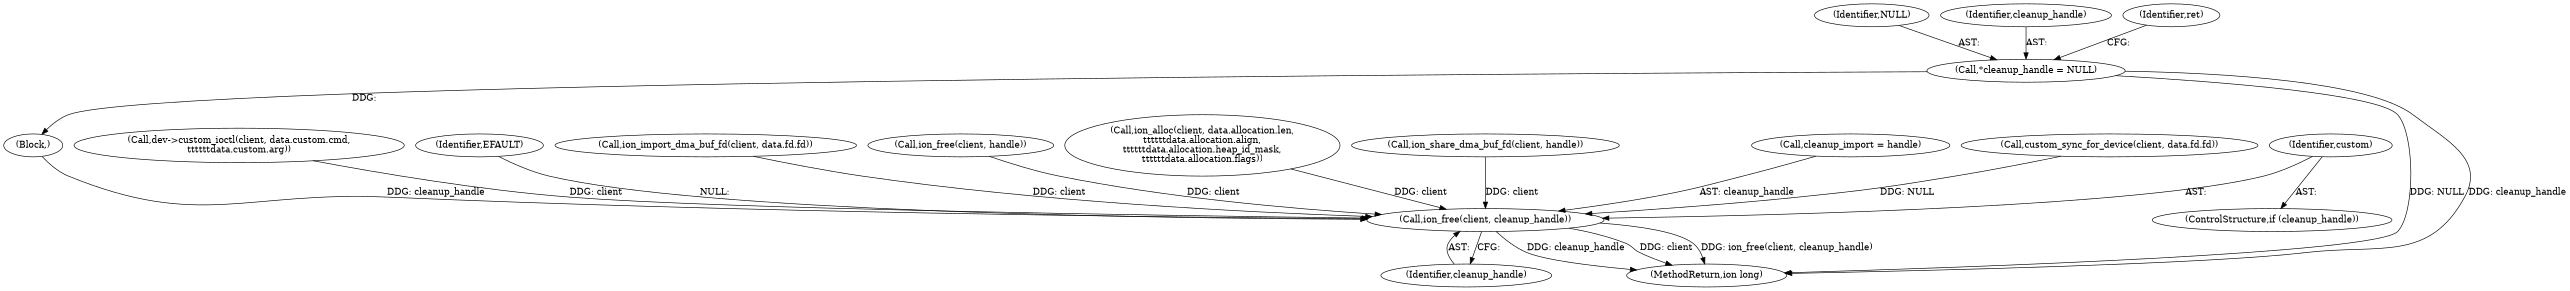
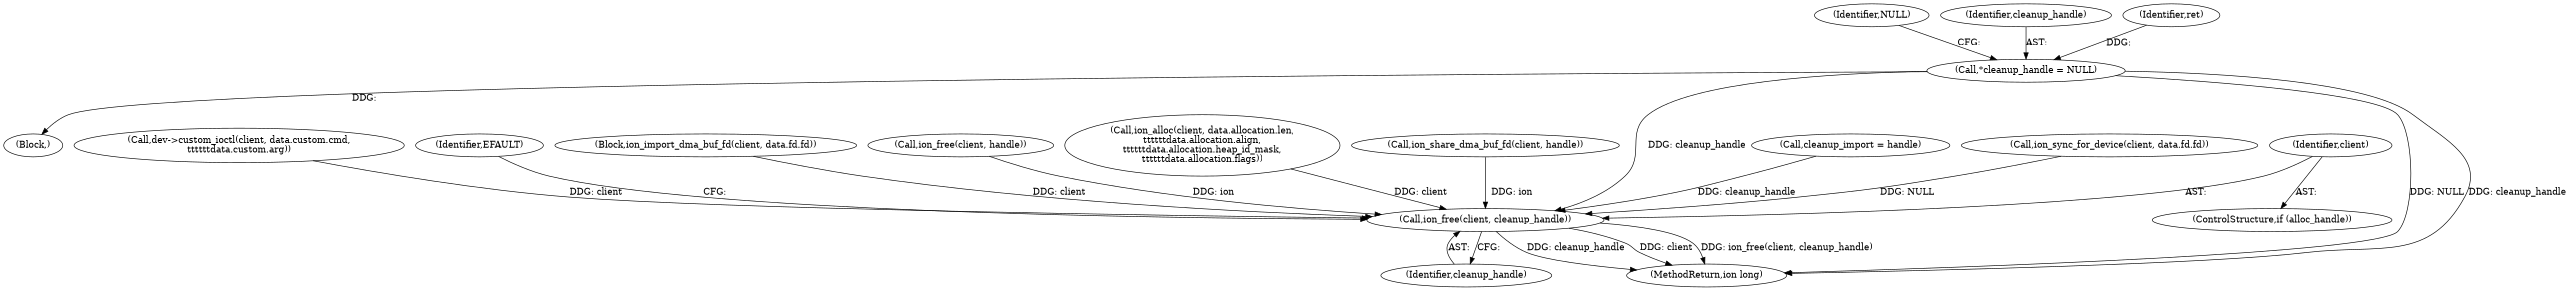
(1971, 43) -> (1971, 43)
(2120, 43) -> (2120, 43)
(706, 145) -> (706, 145)
(2110, 145) -> (2110, 145)
(2331, 145) -> (2331, 145)
(716, 192) -> (716, 192)
(1214, 192) -> (1214, 192)
(1512, 192) -> (1512, 192)
(1747, 192) -> (1747, 192)
(696, 208) -> (1715, 90)
(2272, 220) -> (2272, 220)
